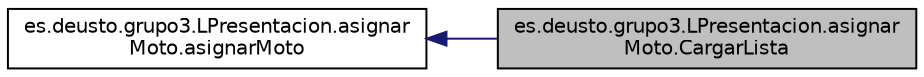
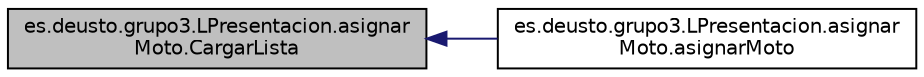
(472, 39) -> (472, 39)
